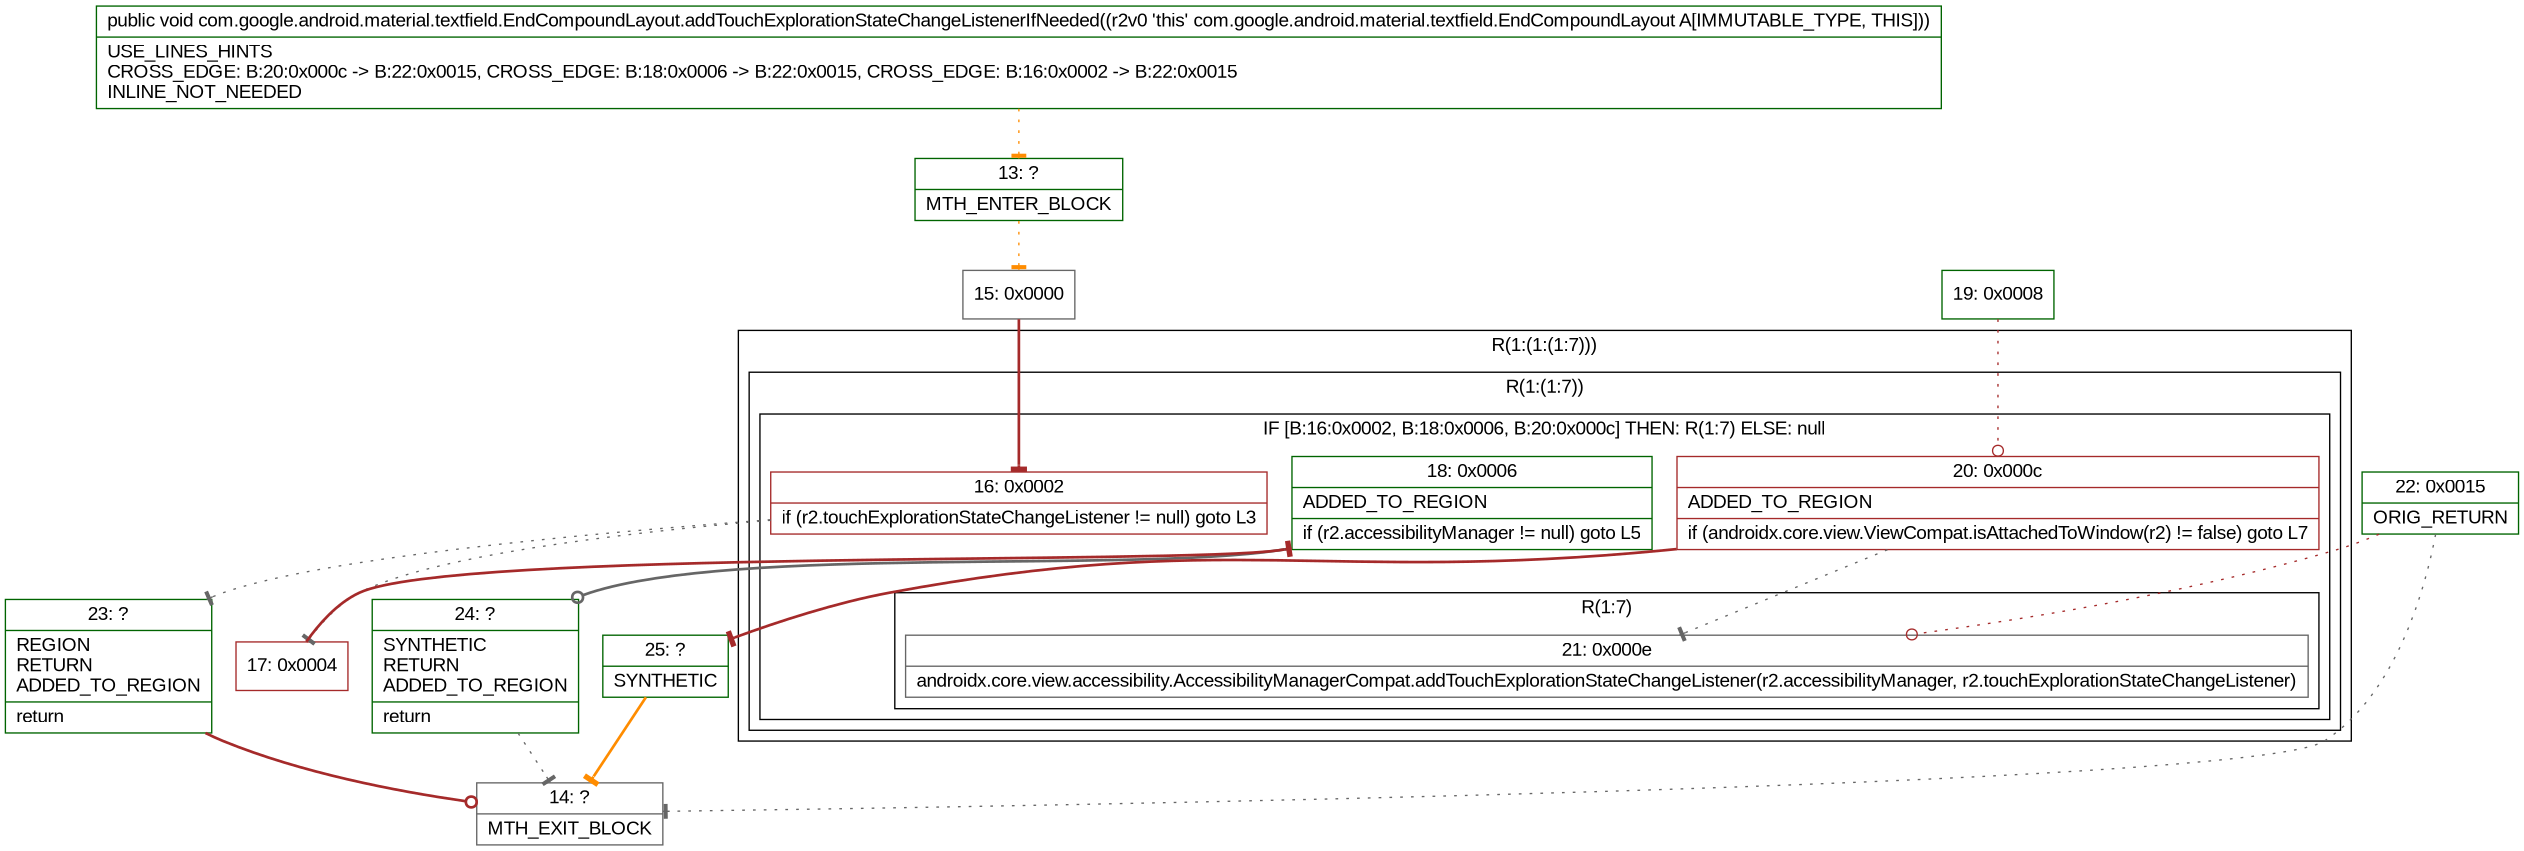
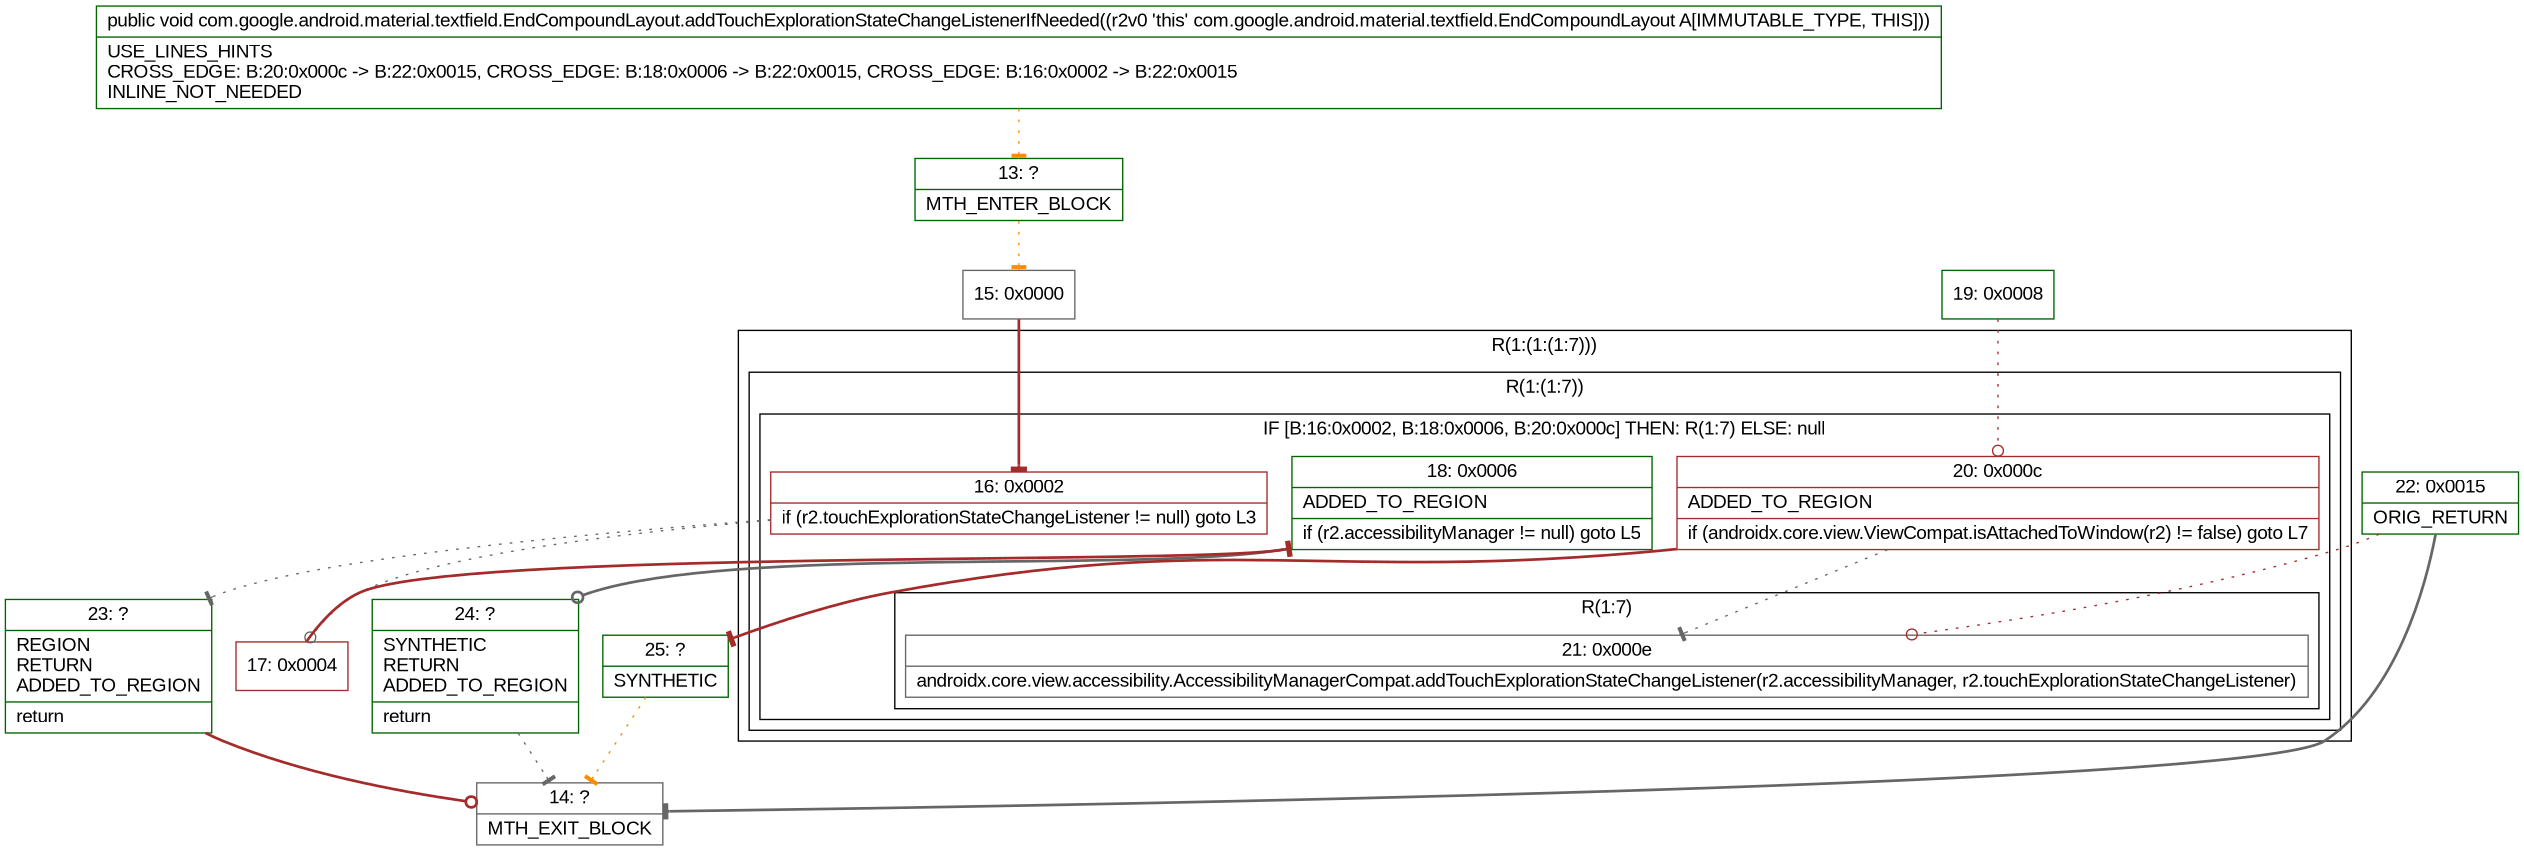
(518, 550) -> (509, 552)
(620, 737) -> (620, 737)
(1619, 791) -> (1619, 791)
